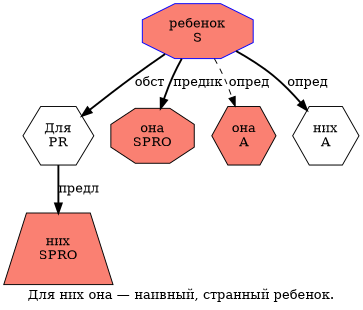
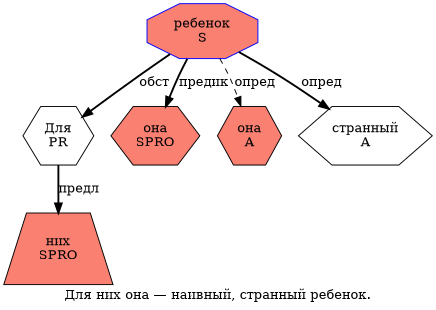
(153, 136) -> (155, 136)
(326, 136) -> (365, 136)
